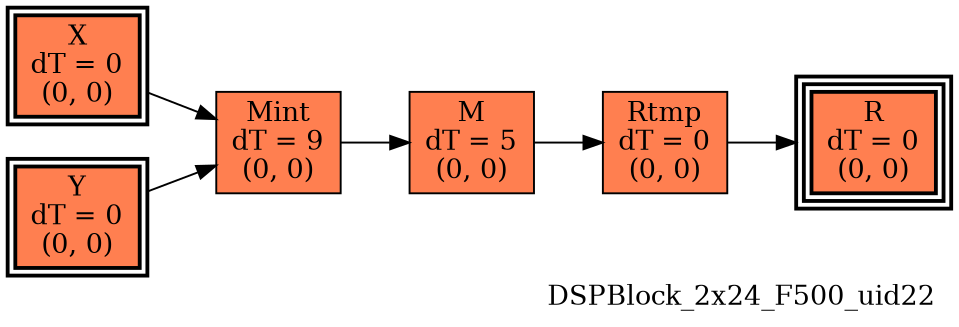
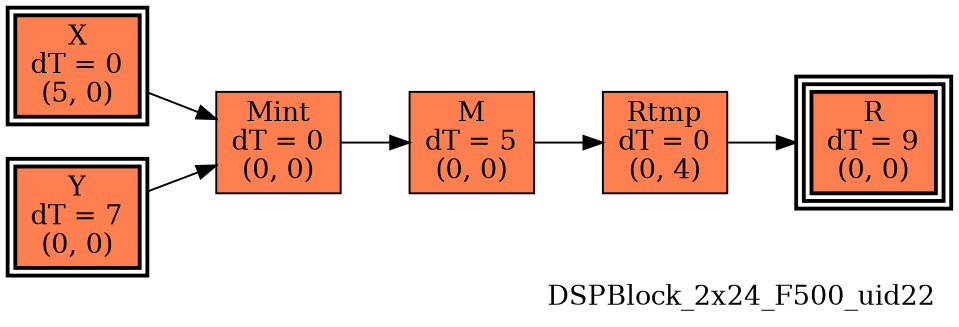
(78, 66) -> (78, 66)
(278, 143) -> (278, 143)
(665, 143) -> (665, 143)
(874, 143) -> (874, 143)
(78, 217) -> (78, 217)
